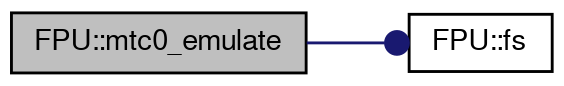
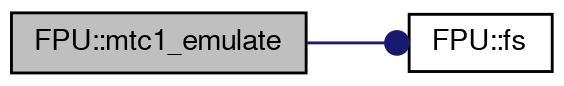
(159, 43) -> (159, 43)
